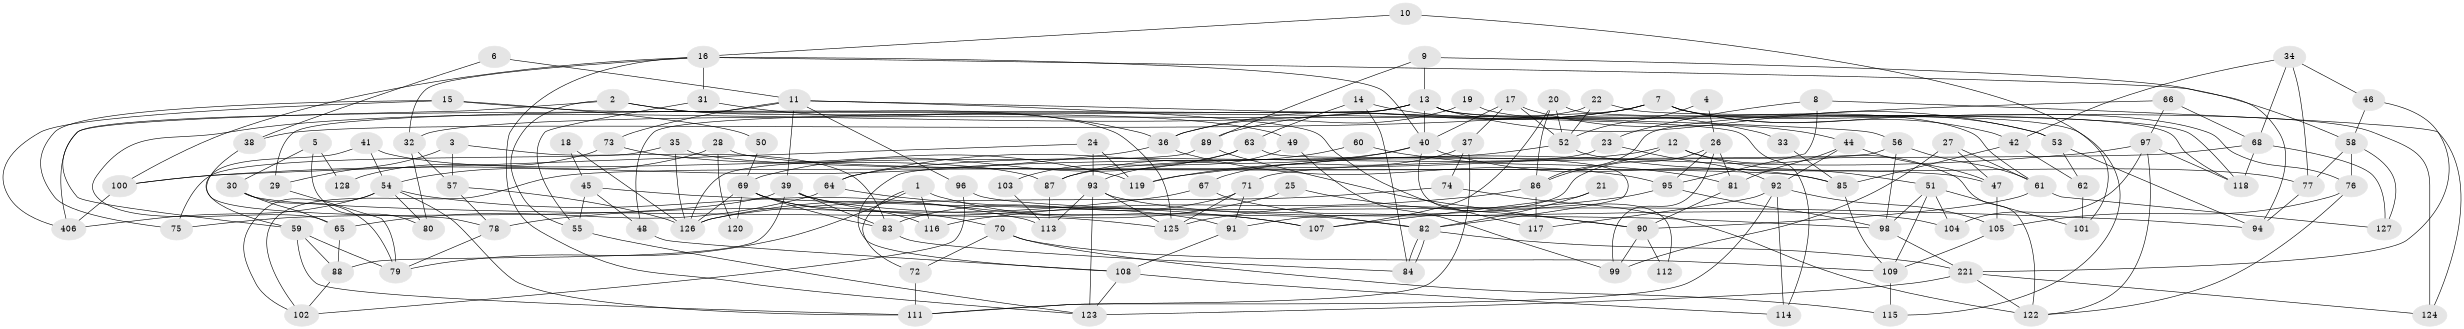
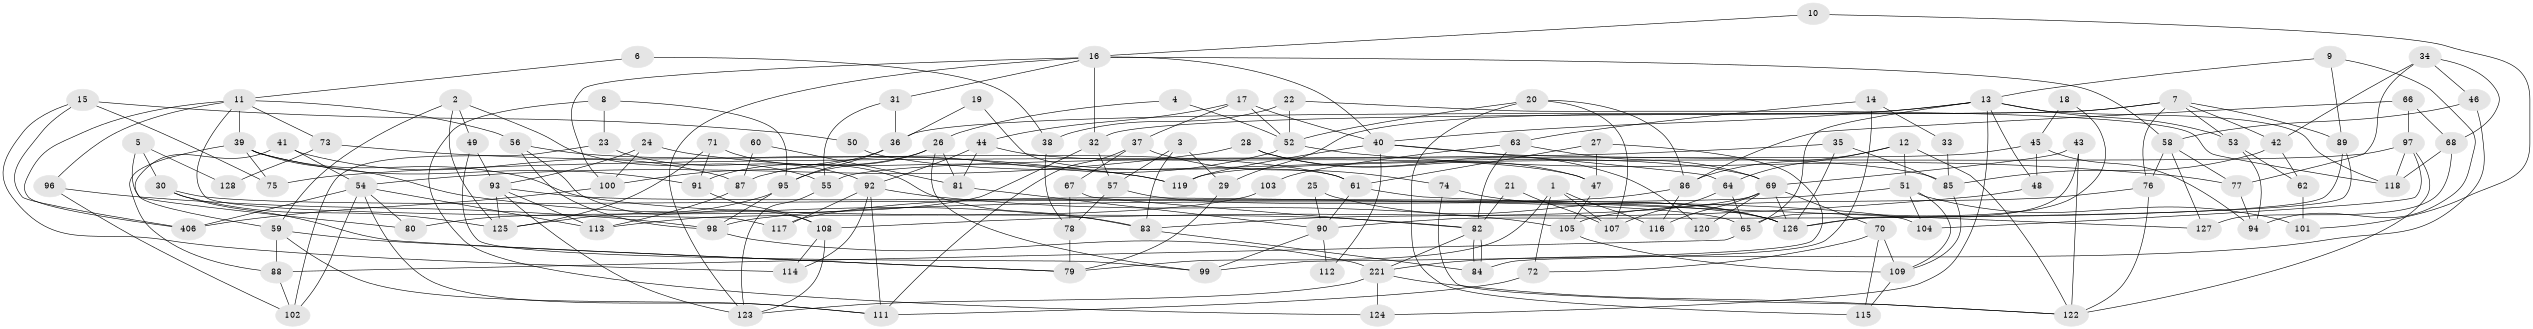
none -> (2079, 143)
(1922, 157) -> none
